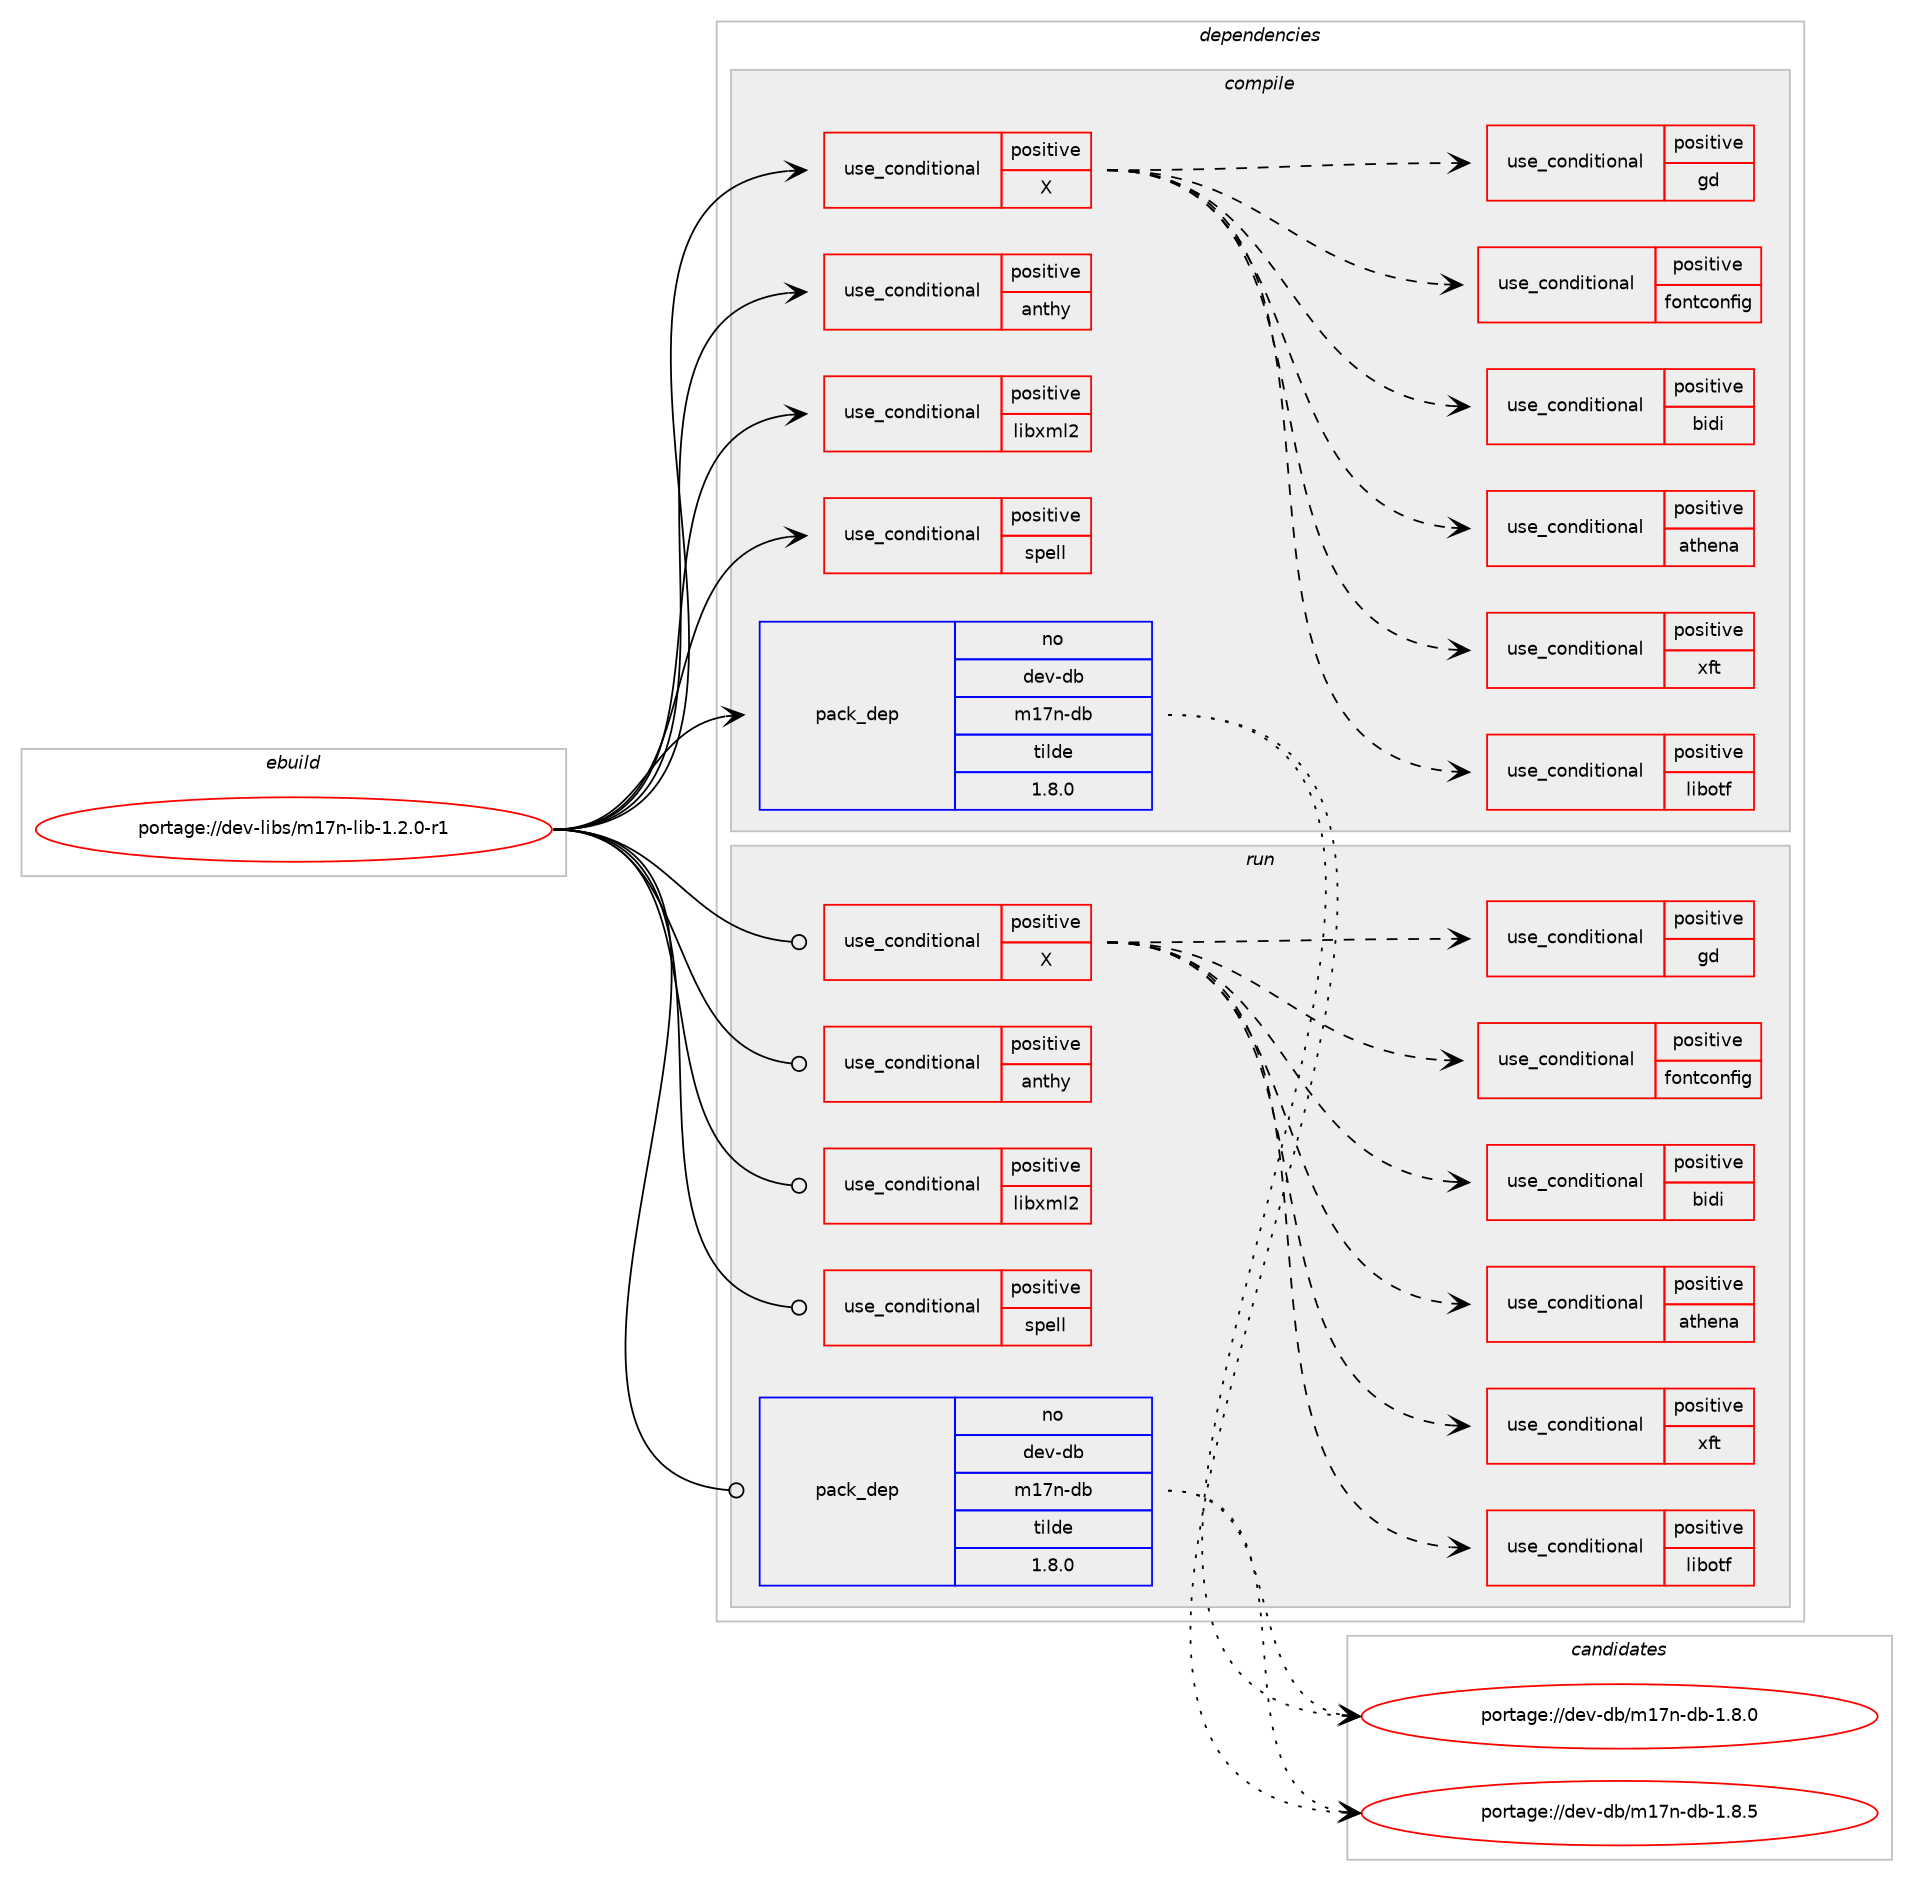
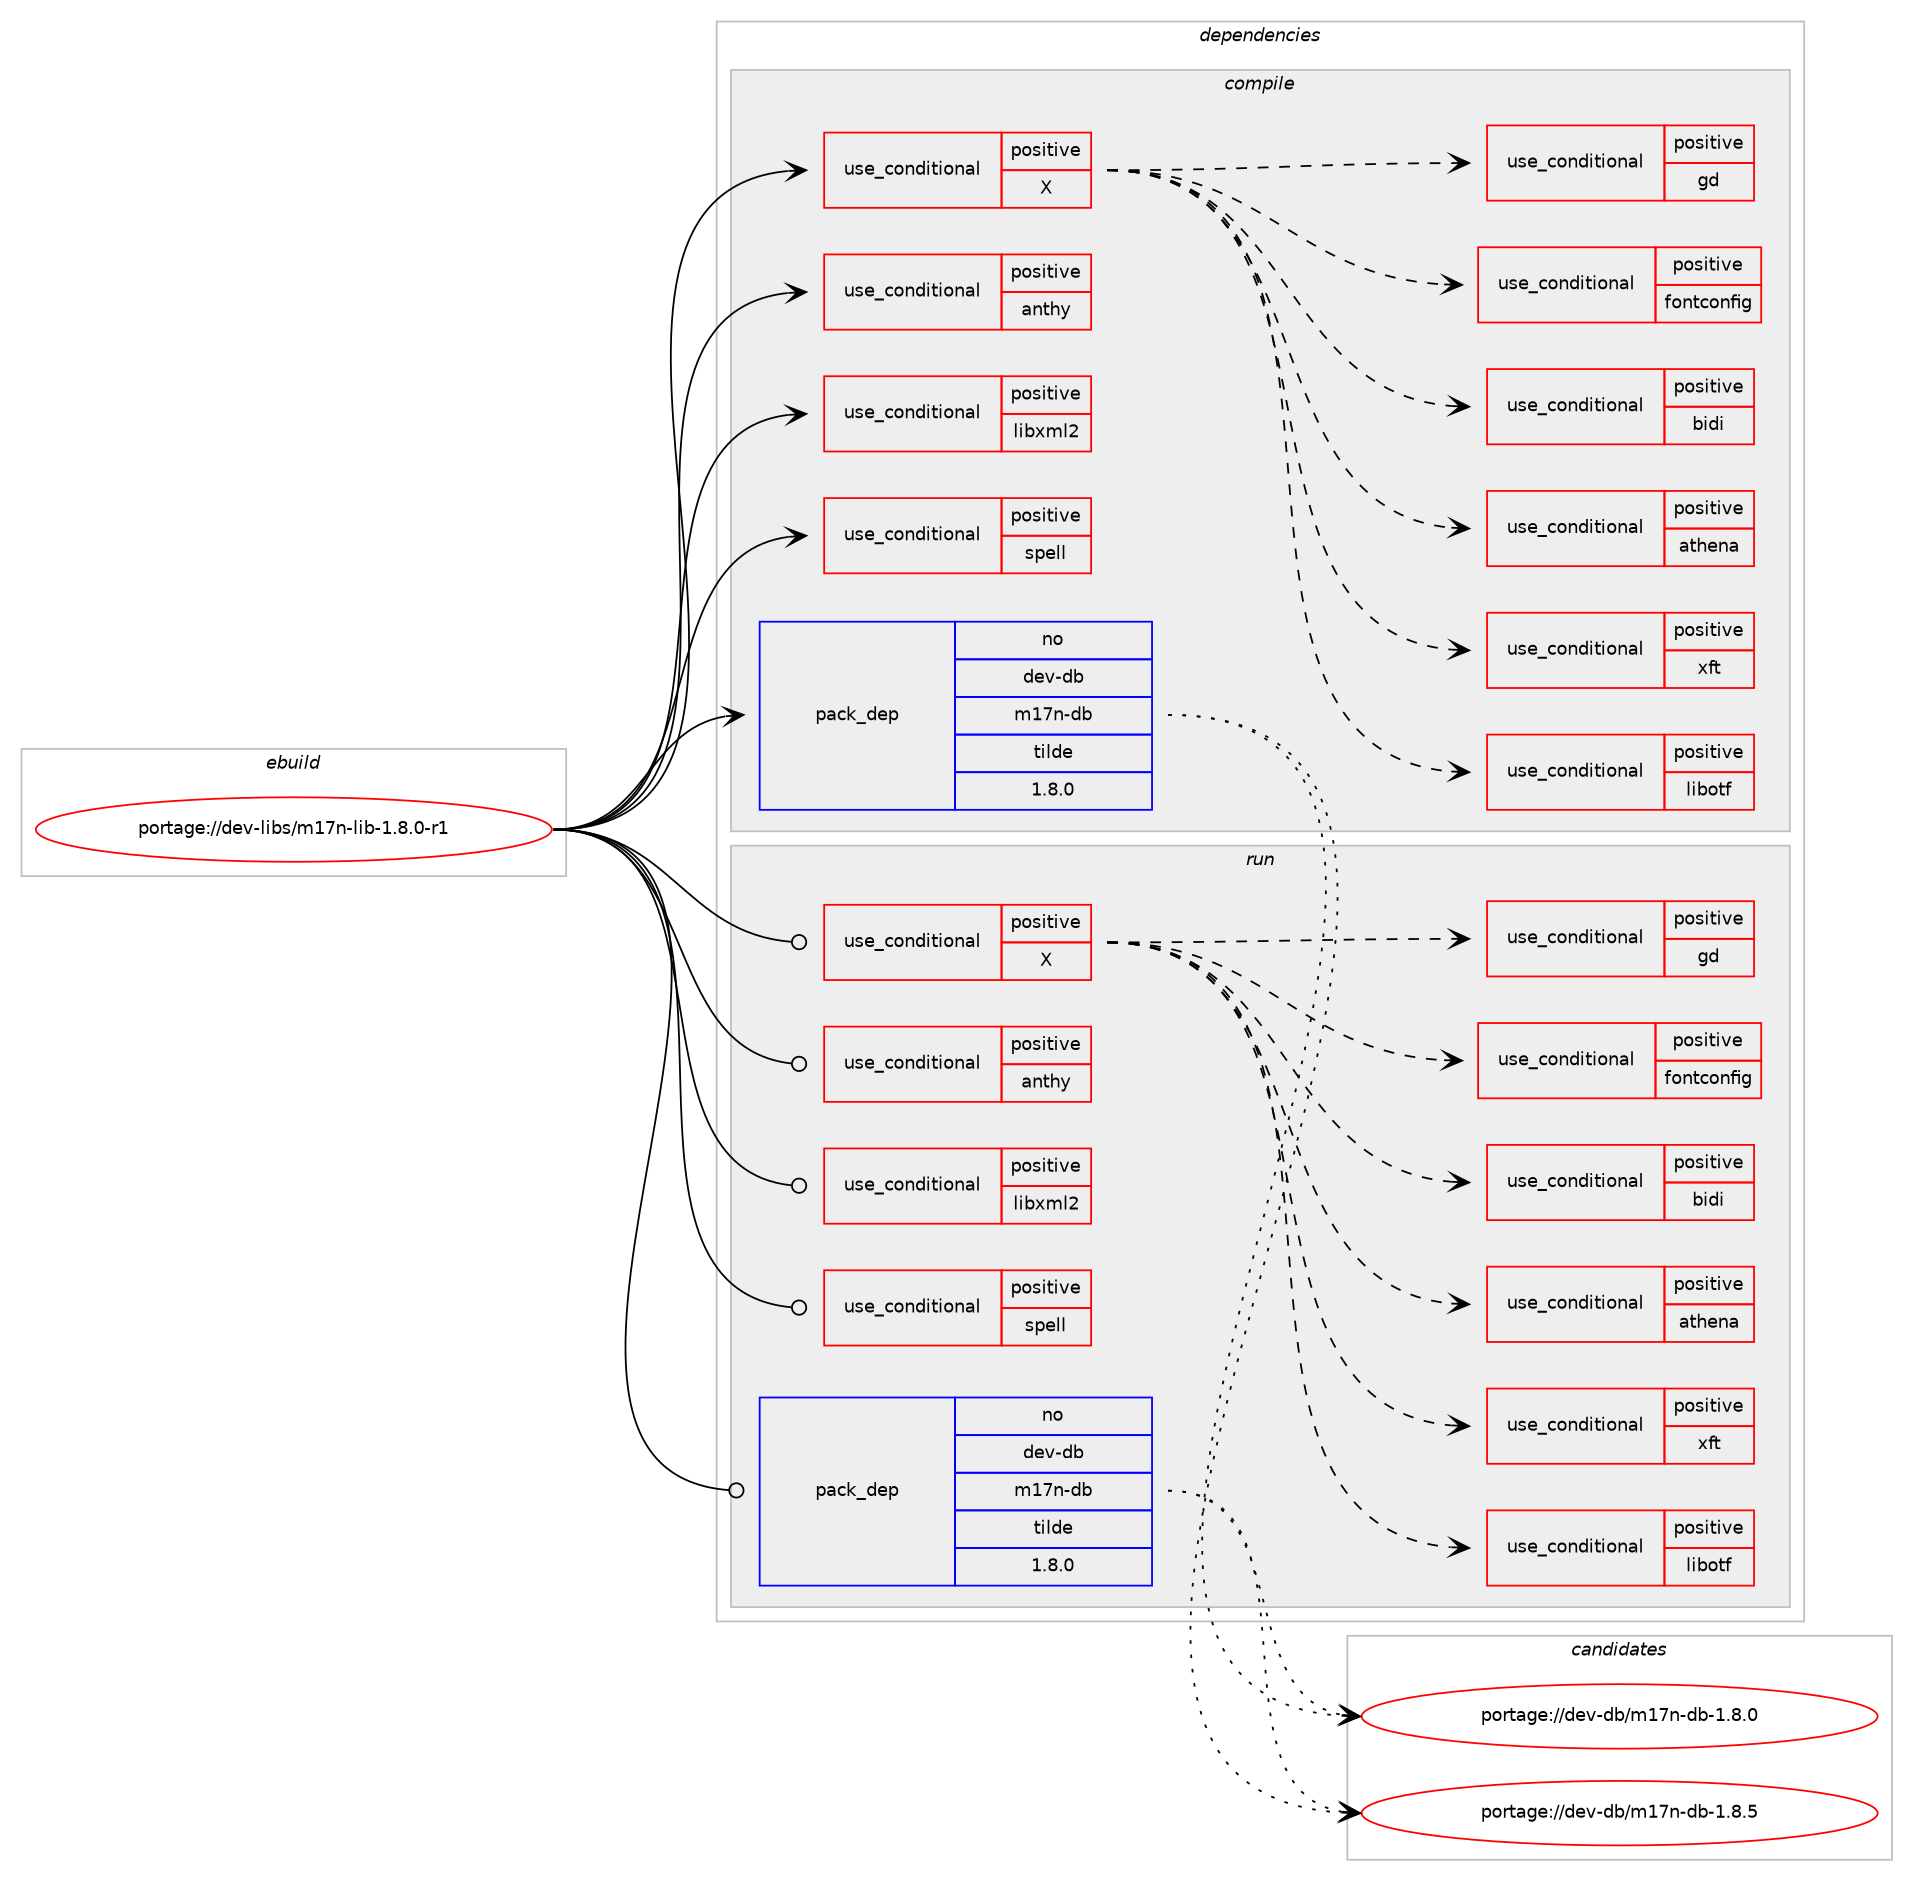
(294, 830) -> (294, 830)
